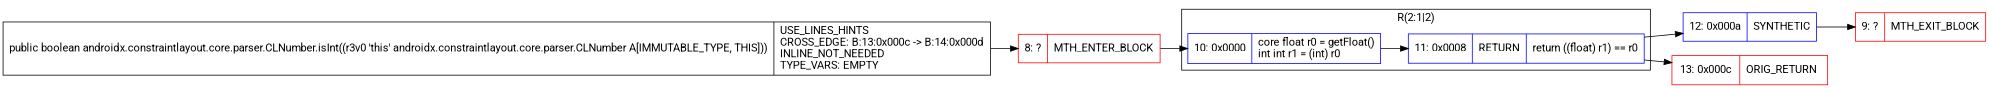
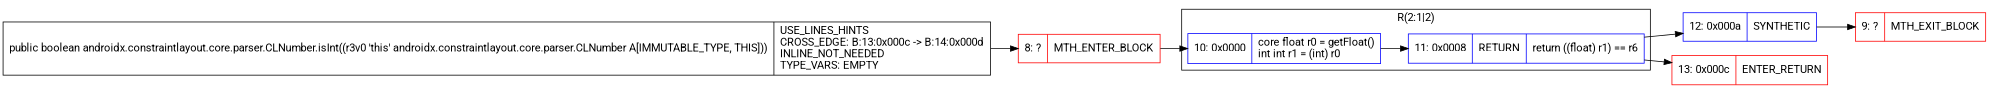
(1585, 48) -> (1585, 48)
(1781, 70) -> (1782, 70)
